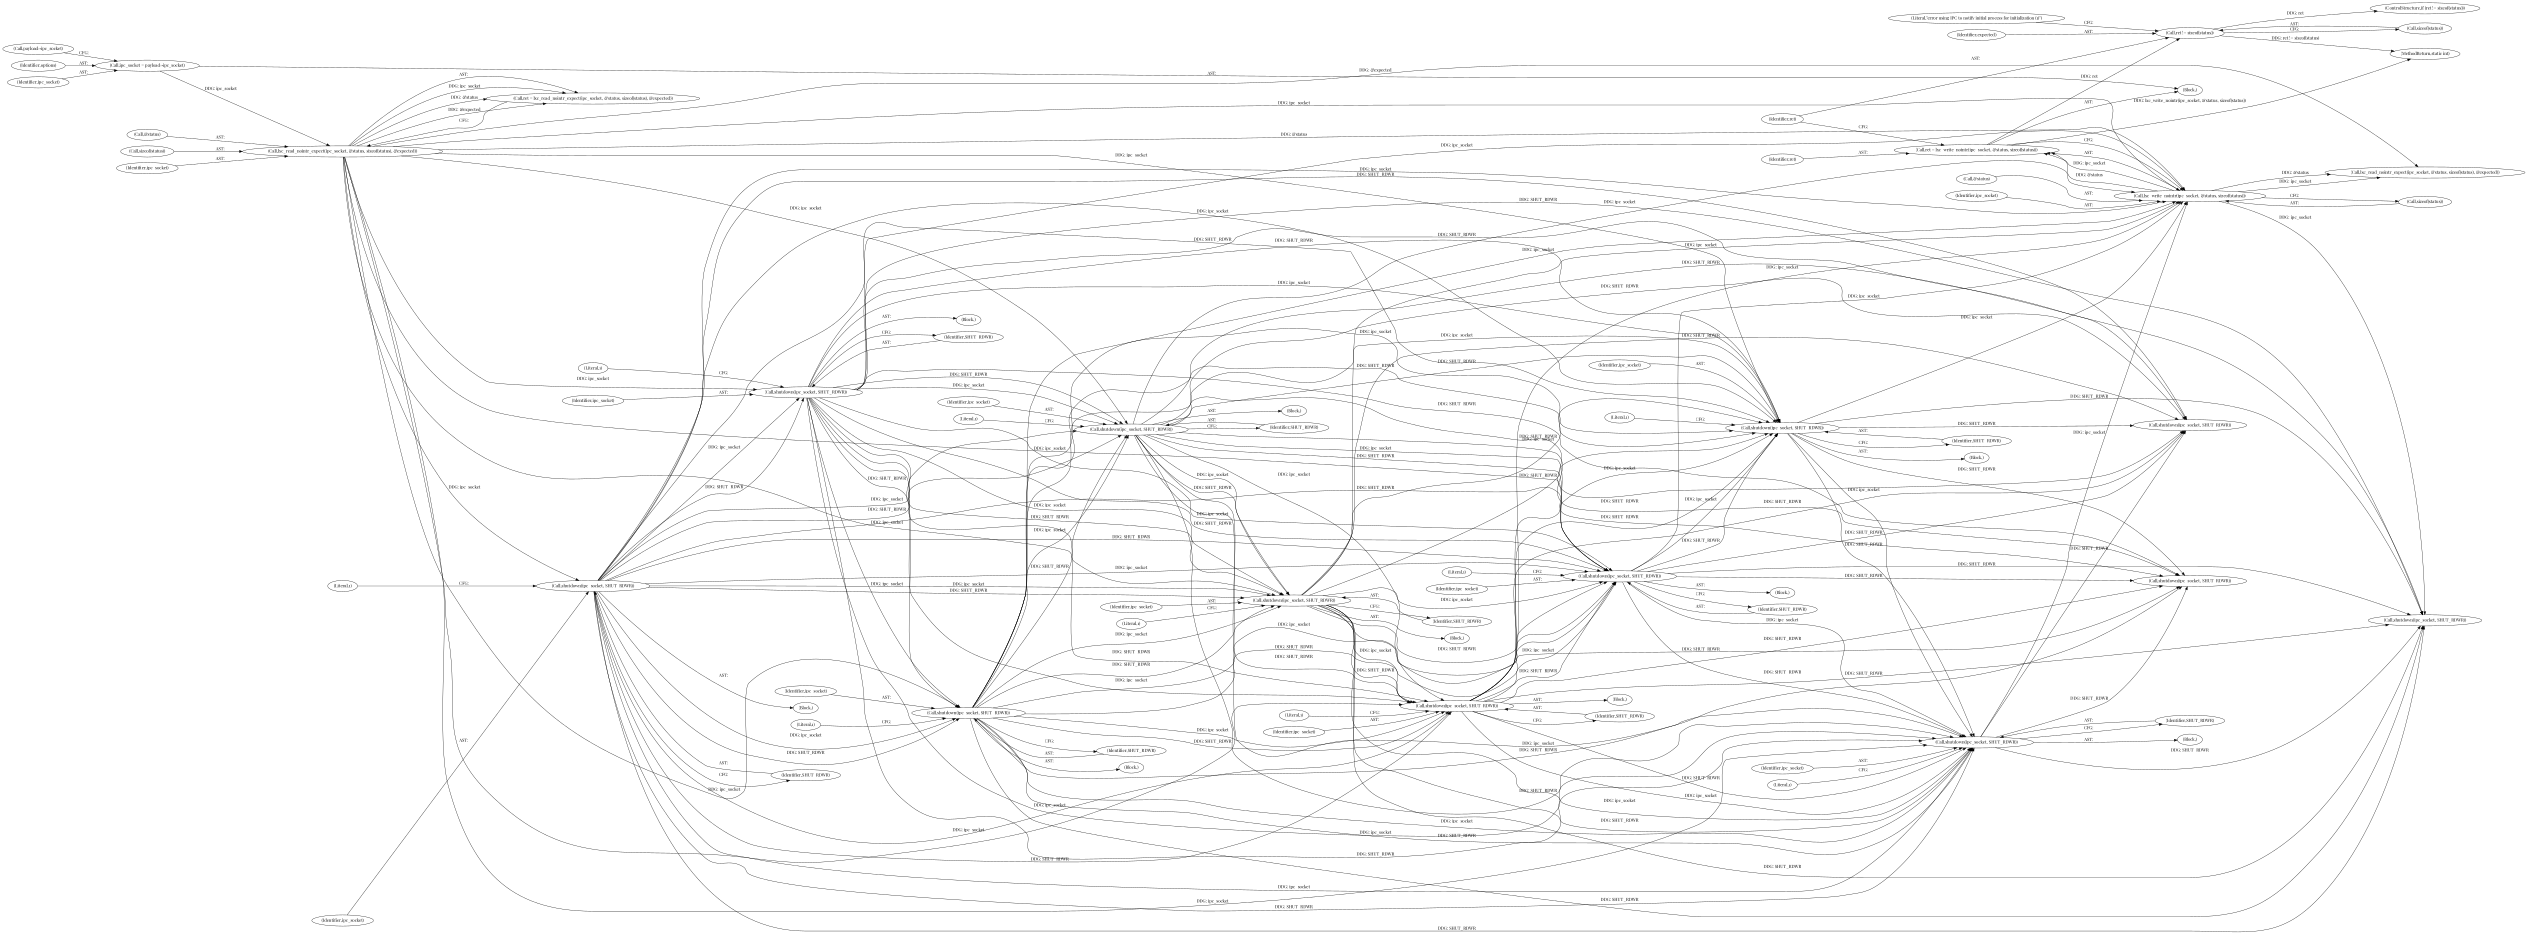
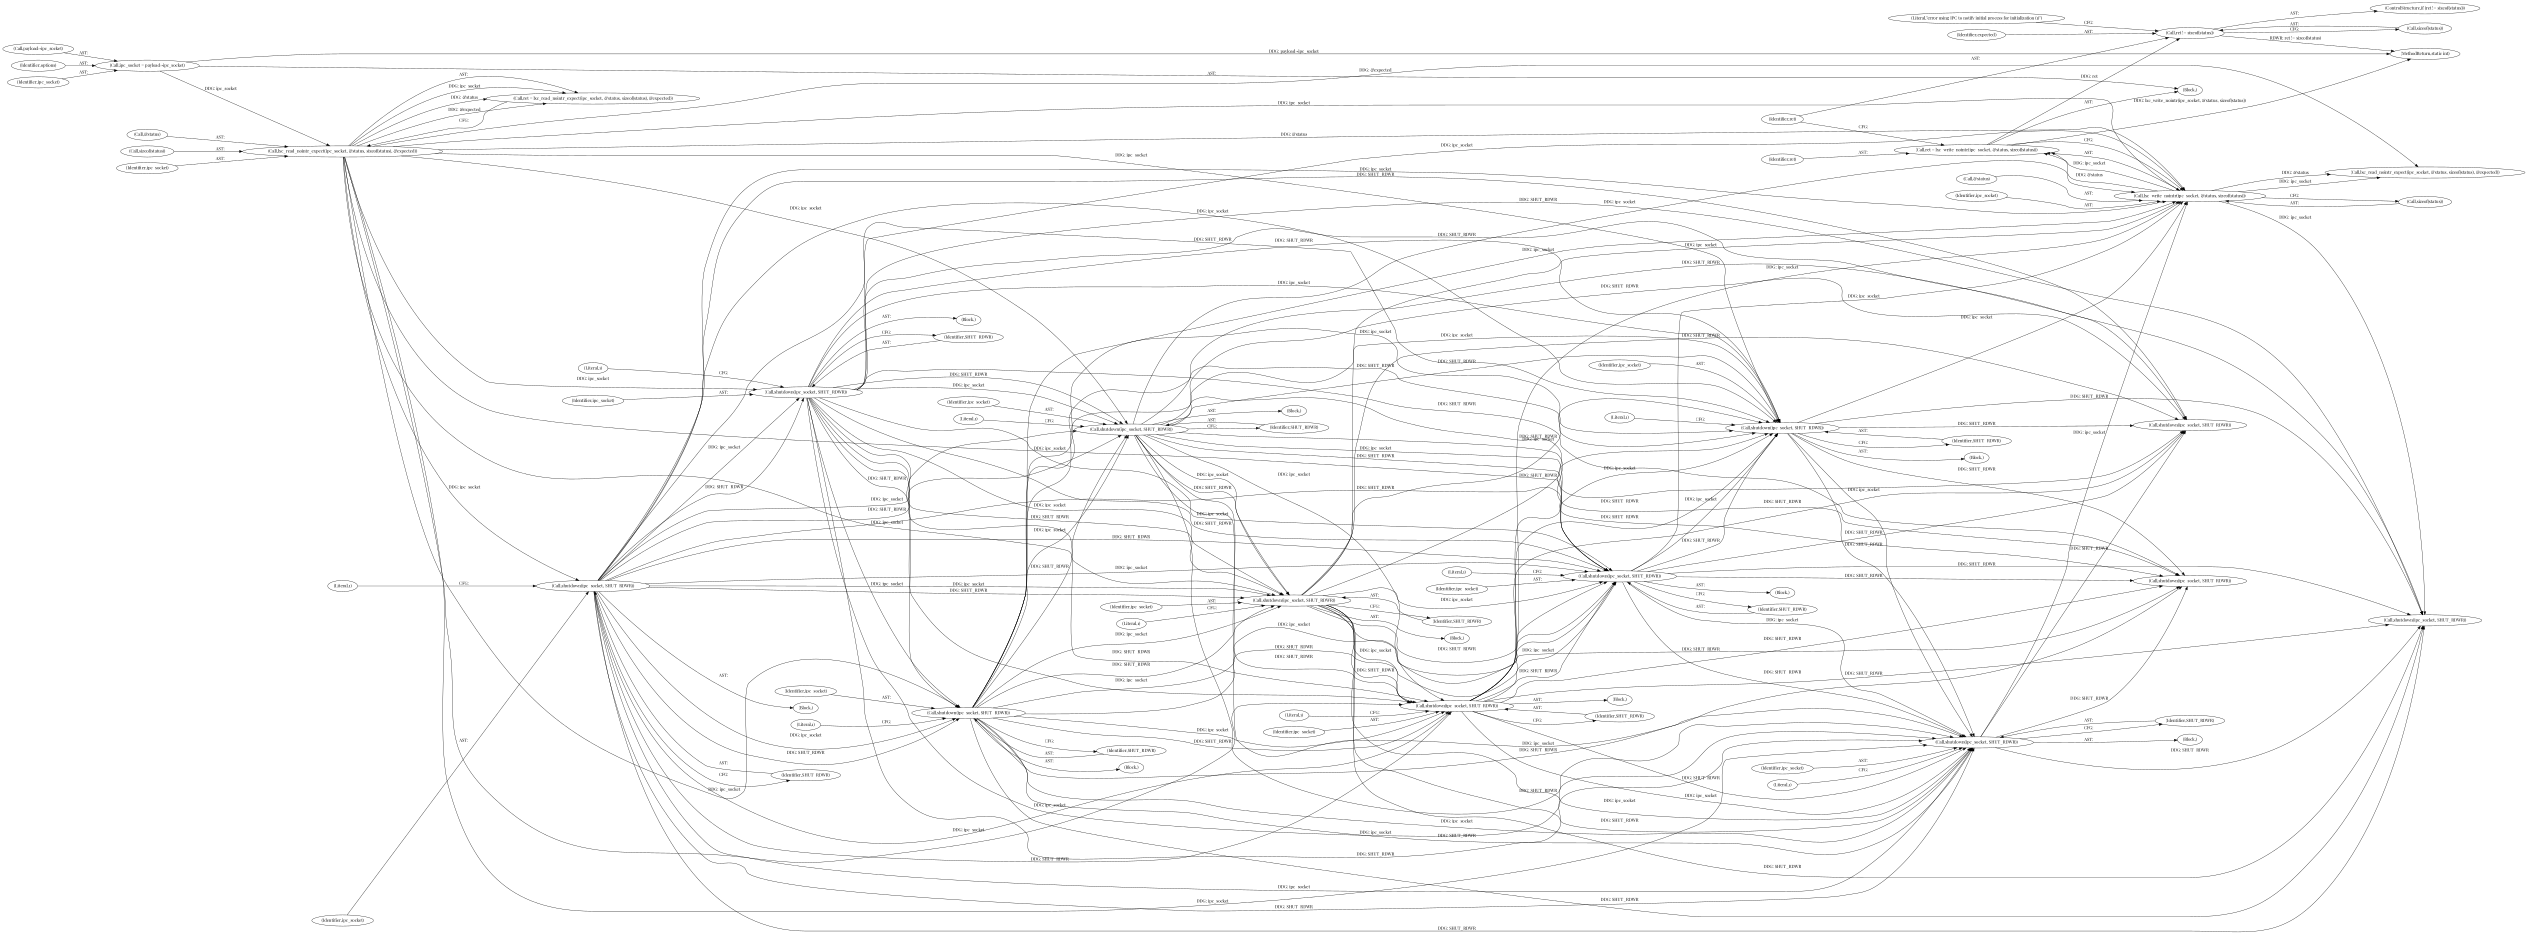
(2295, 13) -> (2295, 13)
(2295, 38) -> (2295, 38)
(85, 53) -> (85, 53)
none -> (1286, 54)
